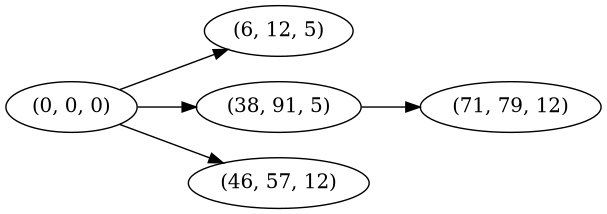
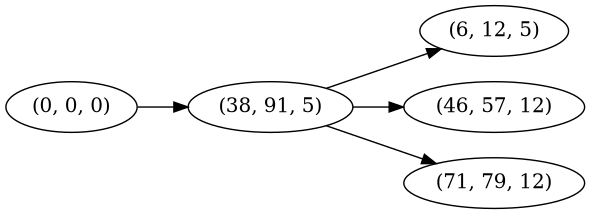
(167, 72) -> (377, 71)
(165, 141) -> (371, 107)
